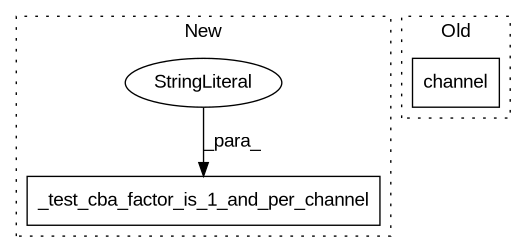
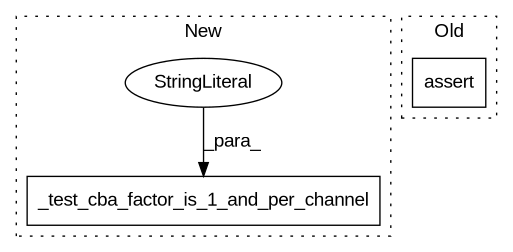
(456, 83) -> (449, 83)
